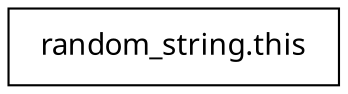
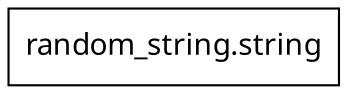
(174, 47) -> (174, 47)
